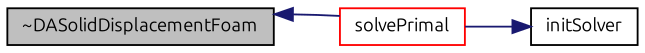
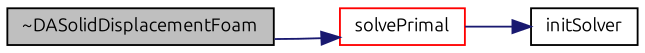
(316, 15) -> (298, 39)
